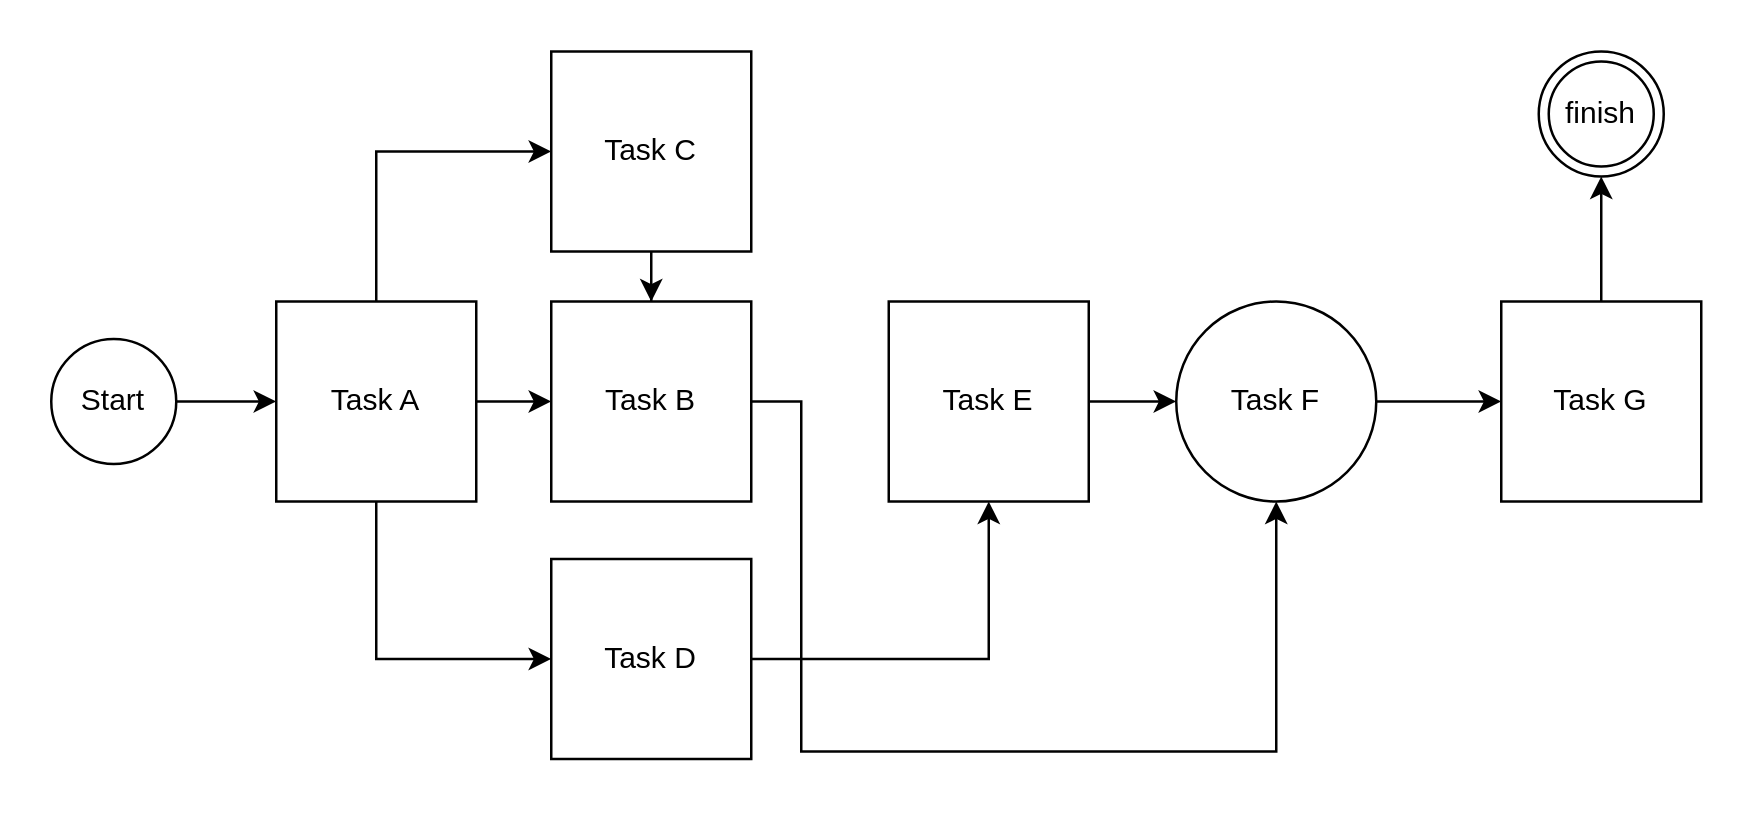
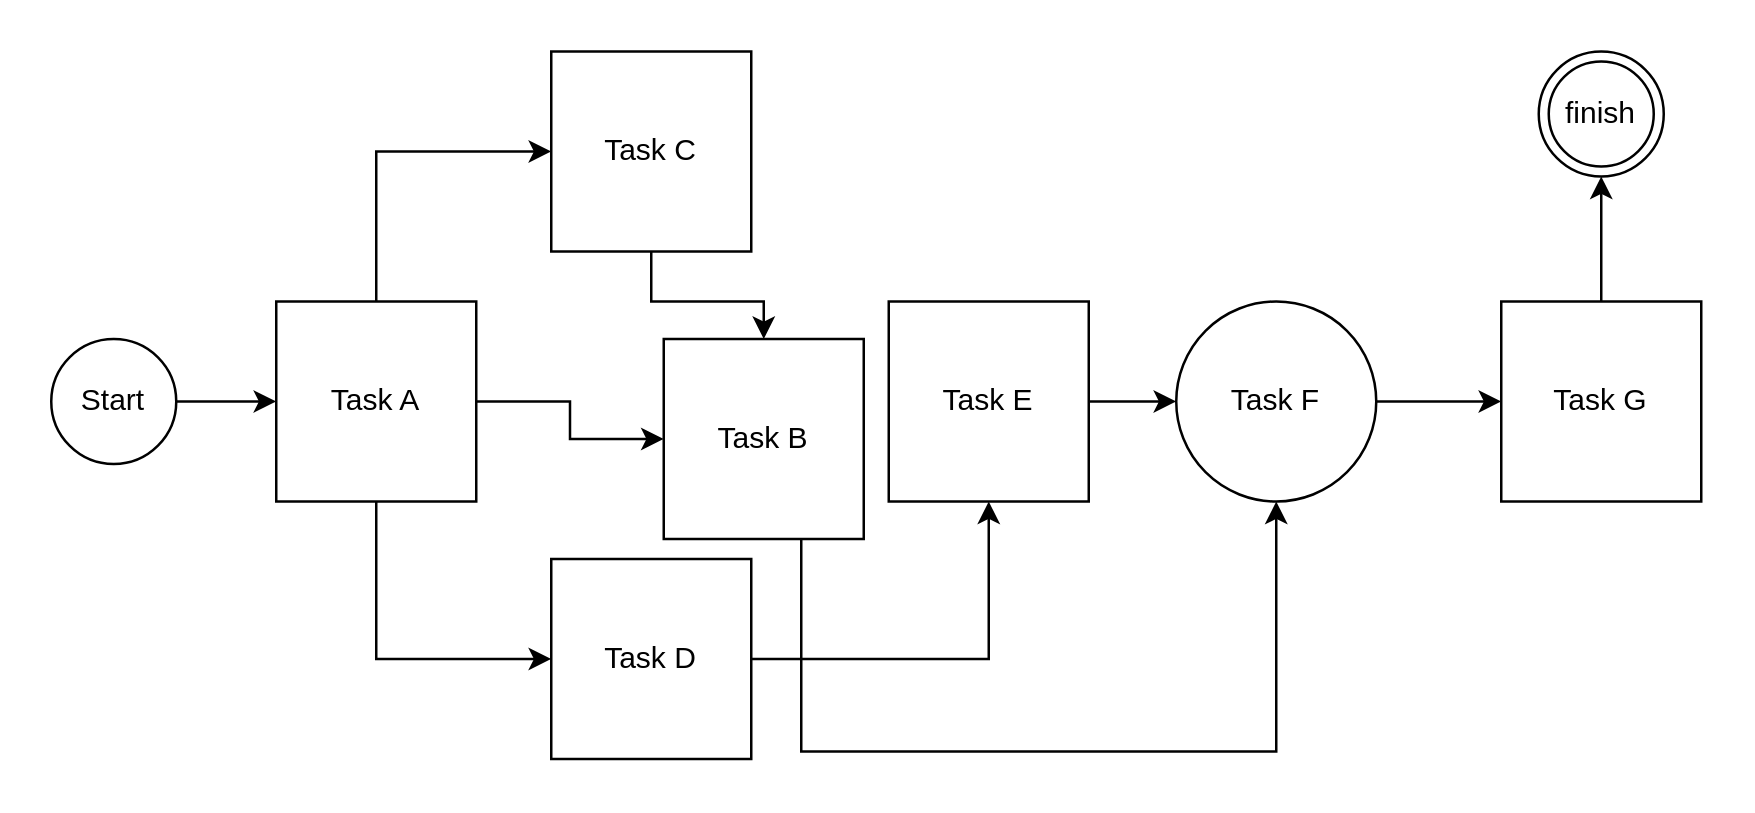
(651, 401) -> (764, 439)
